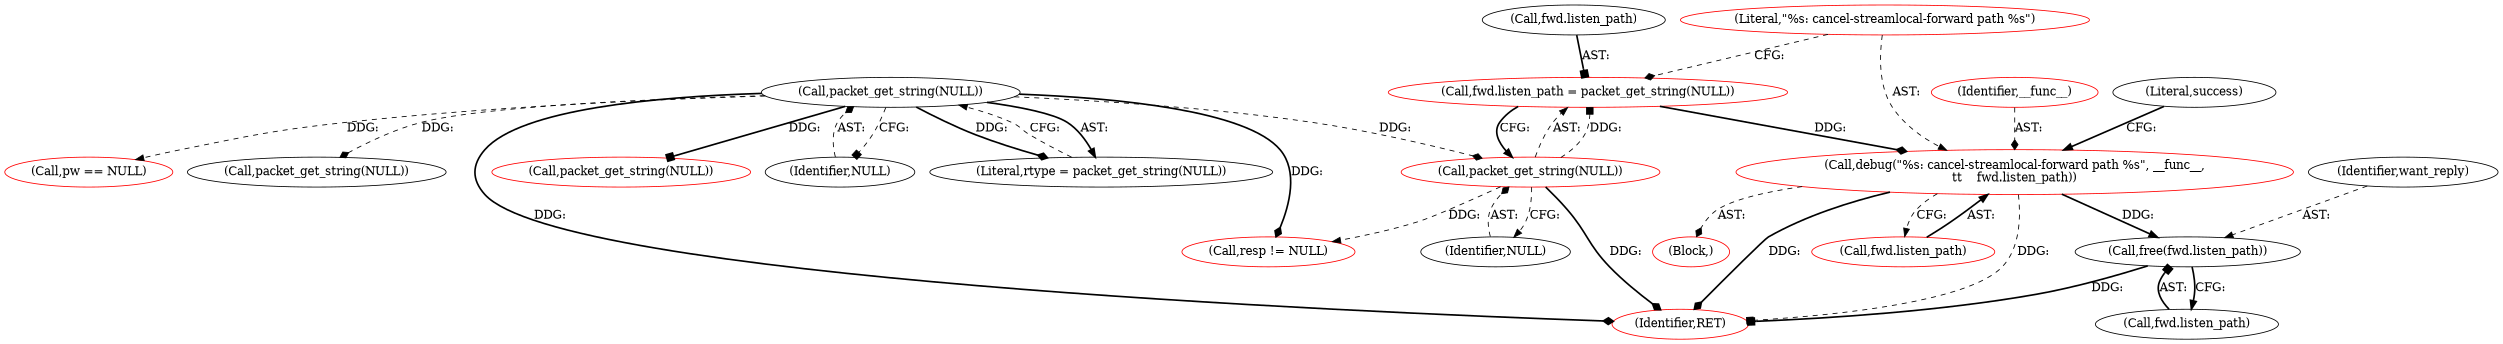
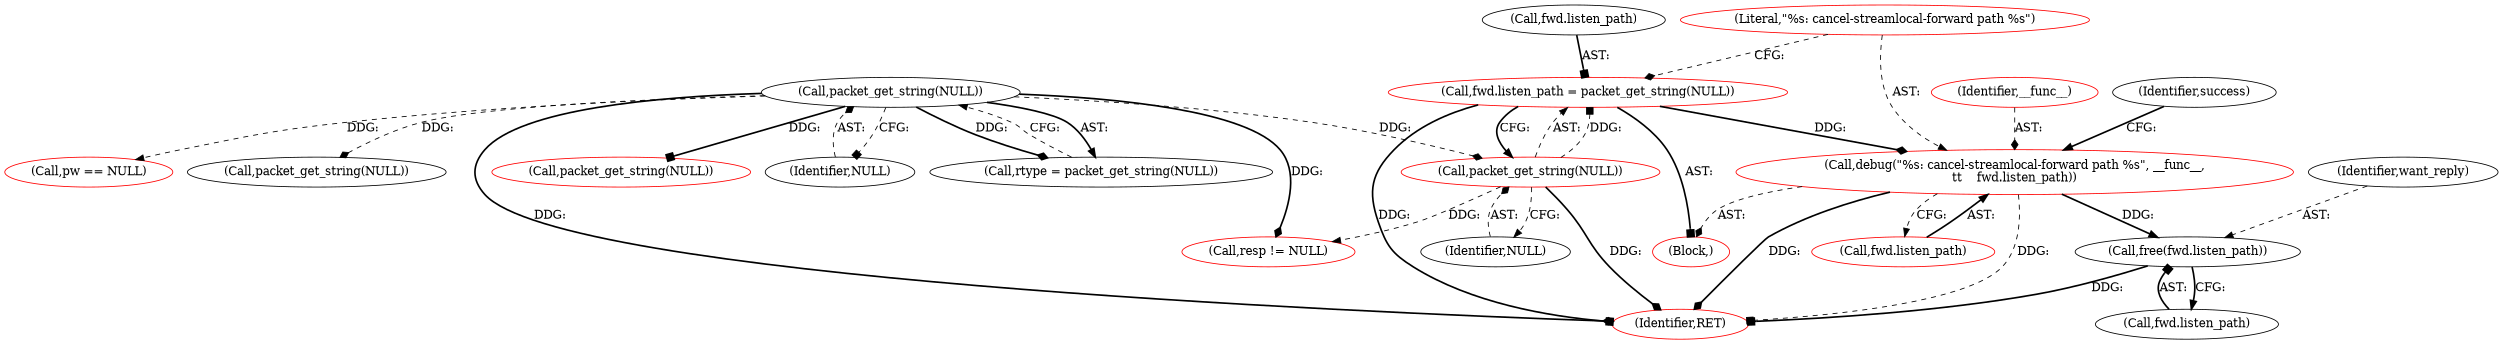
(2194, 92) -> (2194, 92)
none -> (1671, 157)
(1101, 172) -> (1101, 172)
none -> (1399, 257)
